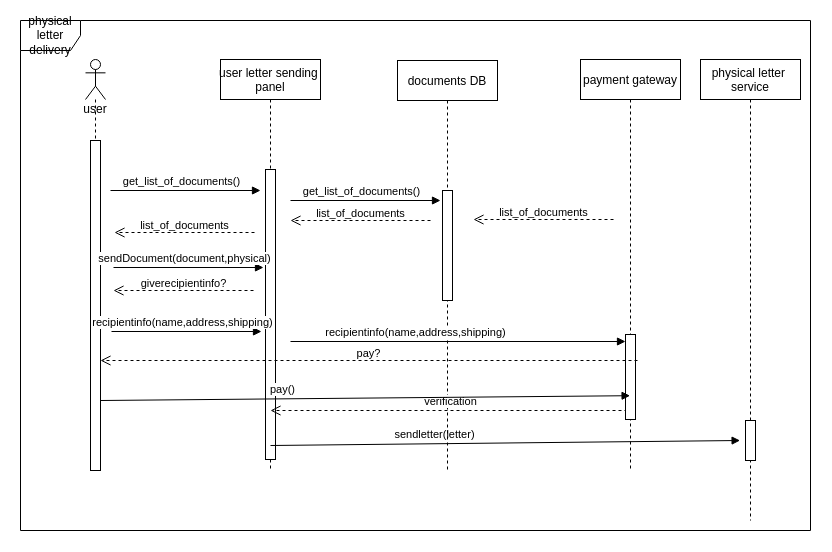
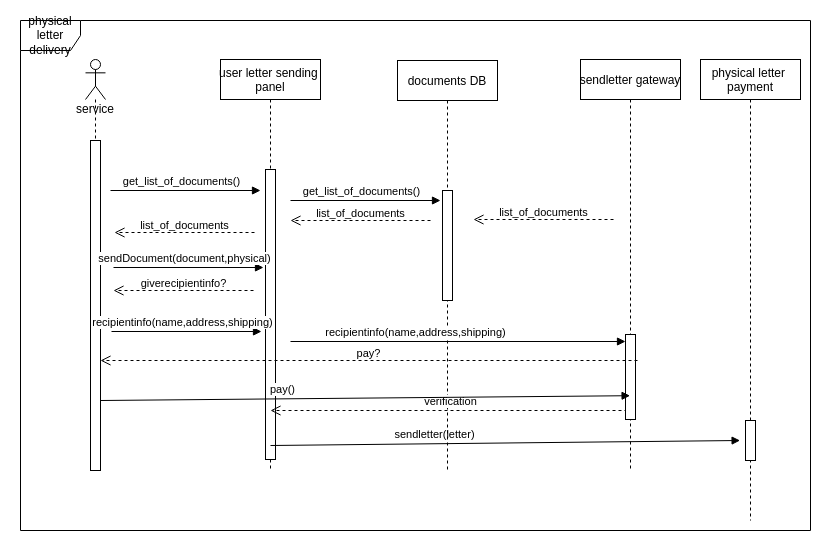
(750, 73) -> (750, 73)
(630, 80) -> (630, 80)
(96, 117) -> (96, 124)
